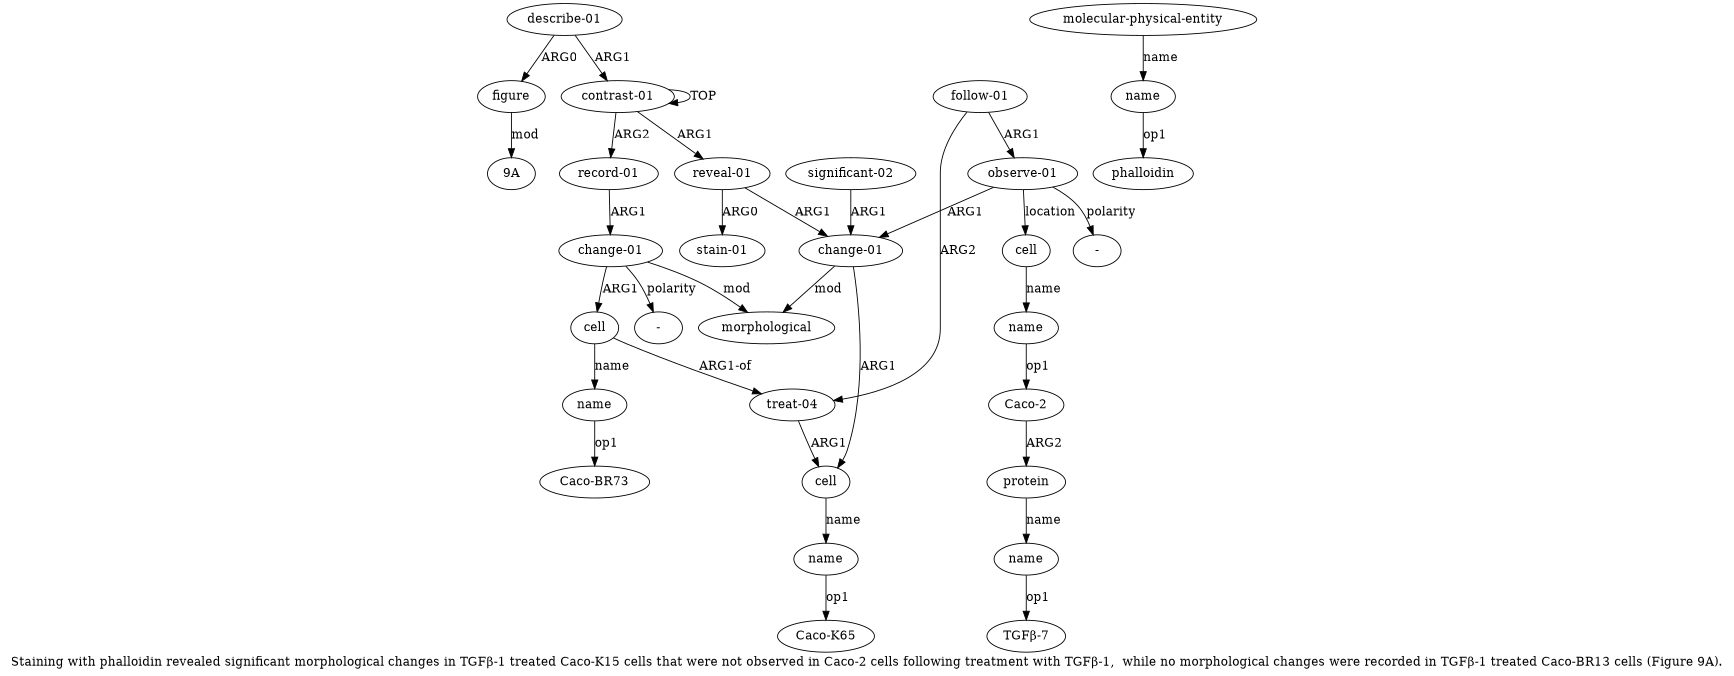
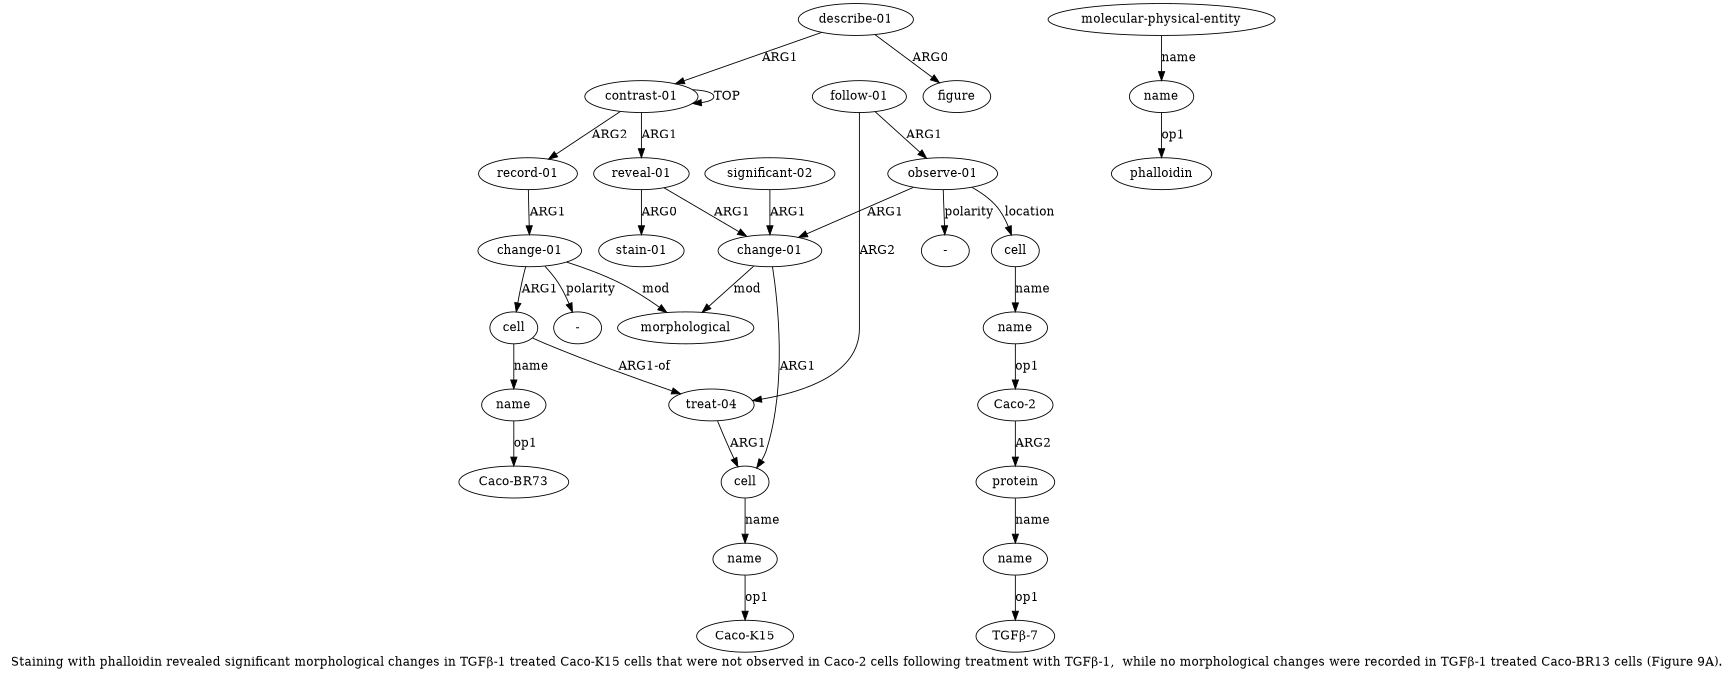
(511, 174) -> none
(826, 636) -> (745, 636)
